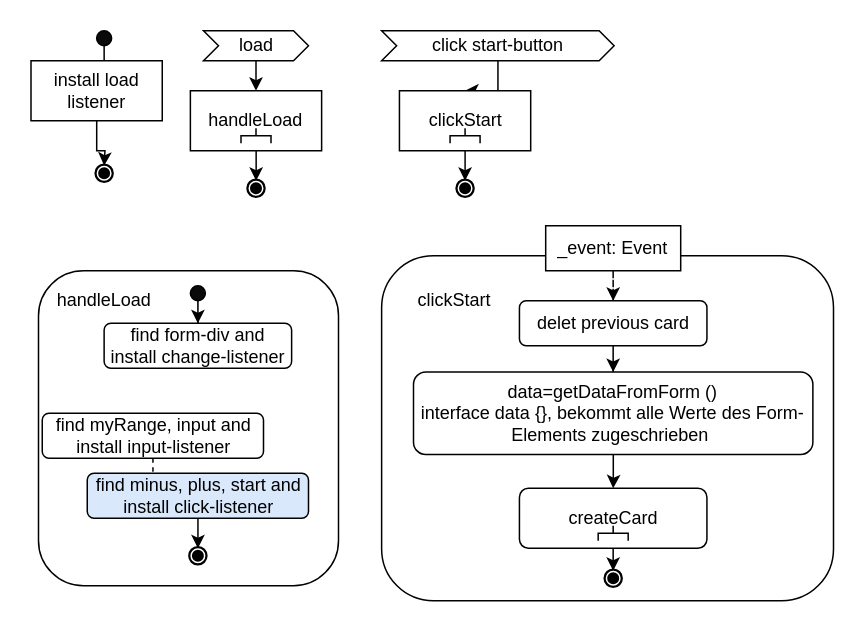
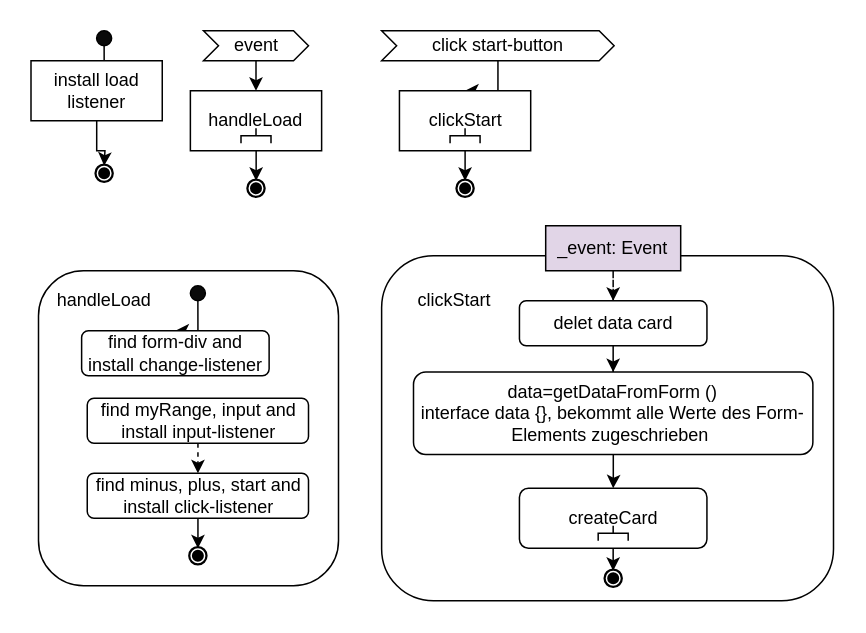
(257, 46) -> (257, 46)
(613, 248) -> (613, 248)
(614, 323) -> (614, 323)
(198, 346) -> (175, 353)
(153, 436) -> (198, 421)
(198, 496) -> (198, 496)
